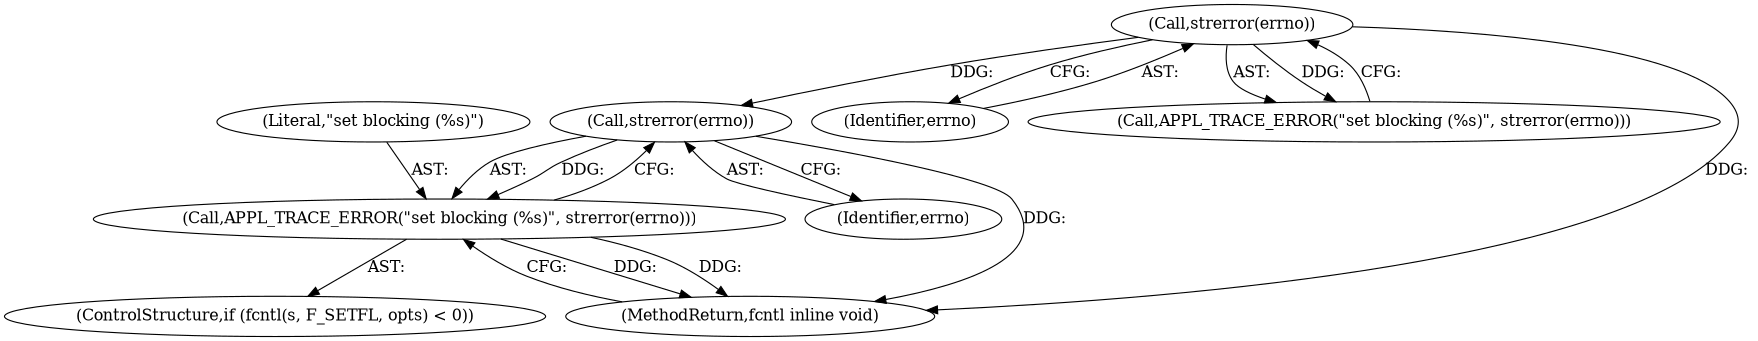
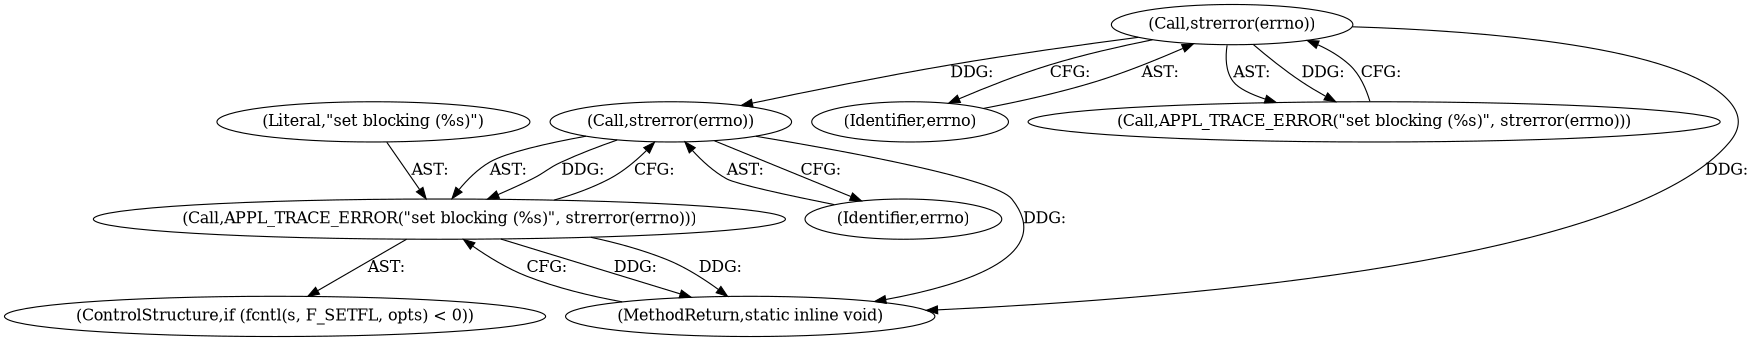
(750, 316) -> (750, 316)
